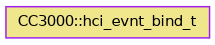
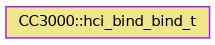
(108, 22) -> (108, 22)
